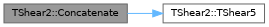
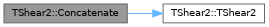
(214, 13) -> (214, 13)
